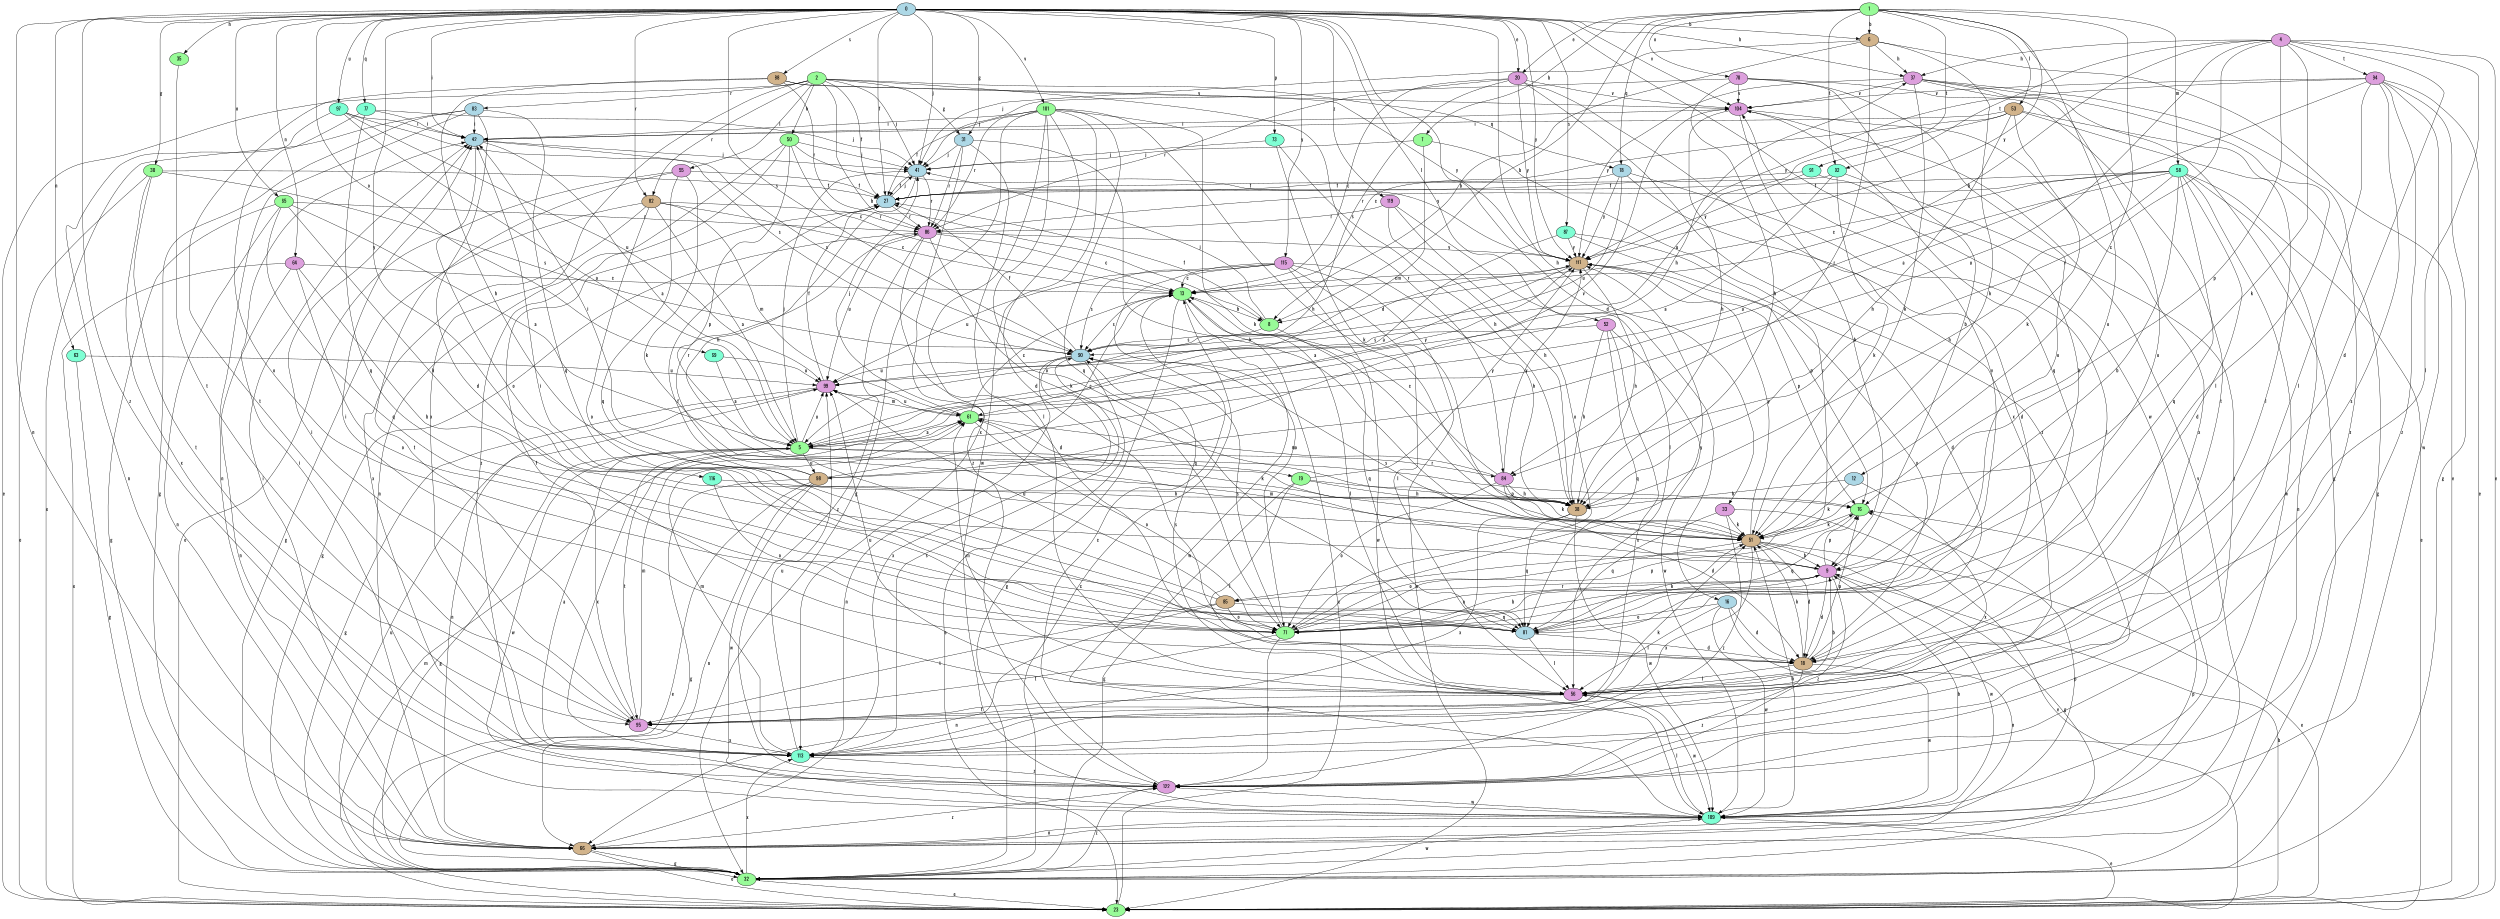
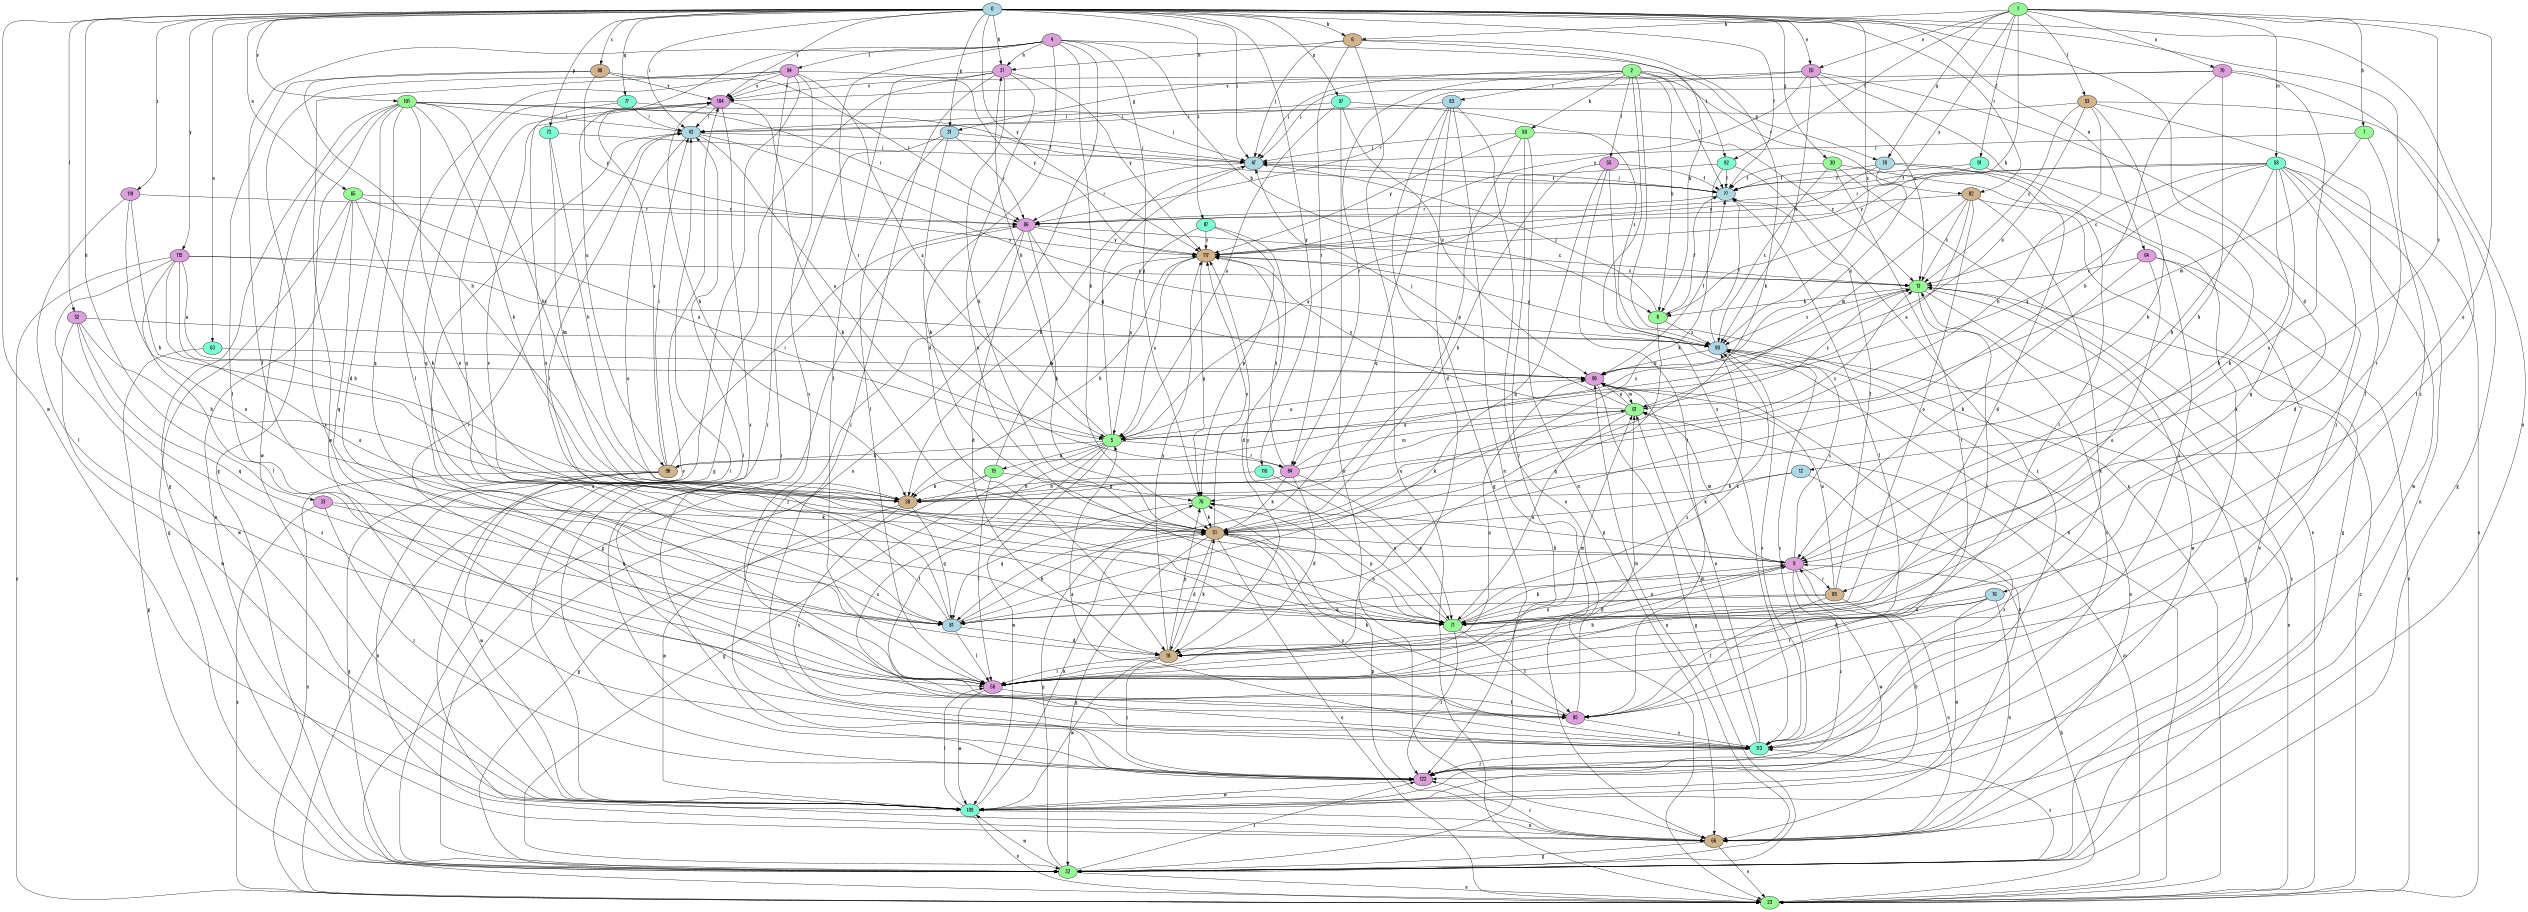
(179, 59) -> none
(1383, 309) -> (1529, 302)
(714, 356) -> none
